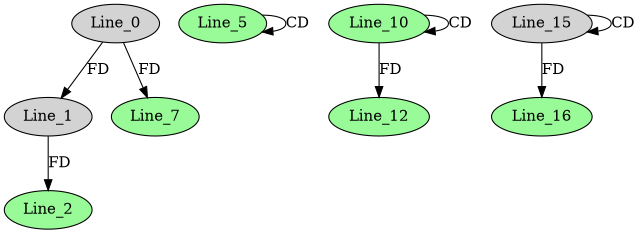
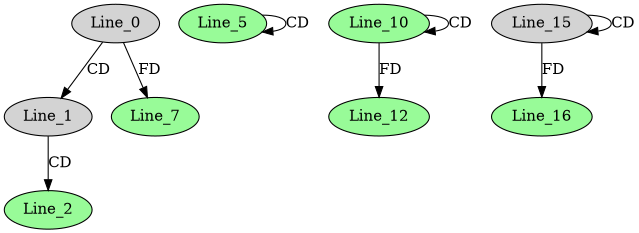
(99, 70) -> (99, 70)
(60, 163) -> (60, 163)
